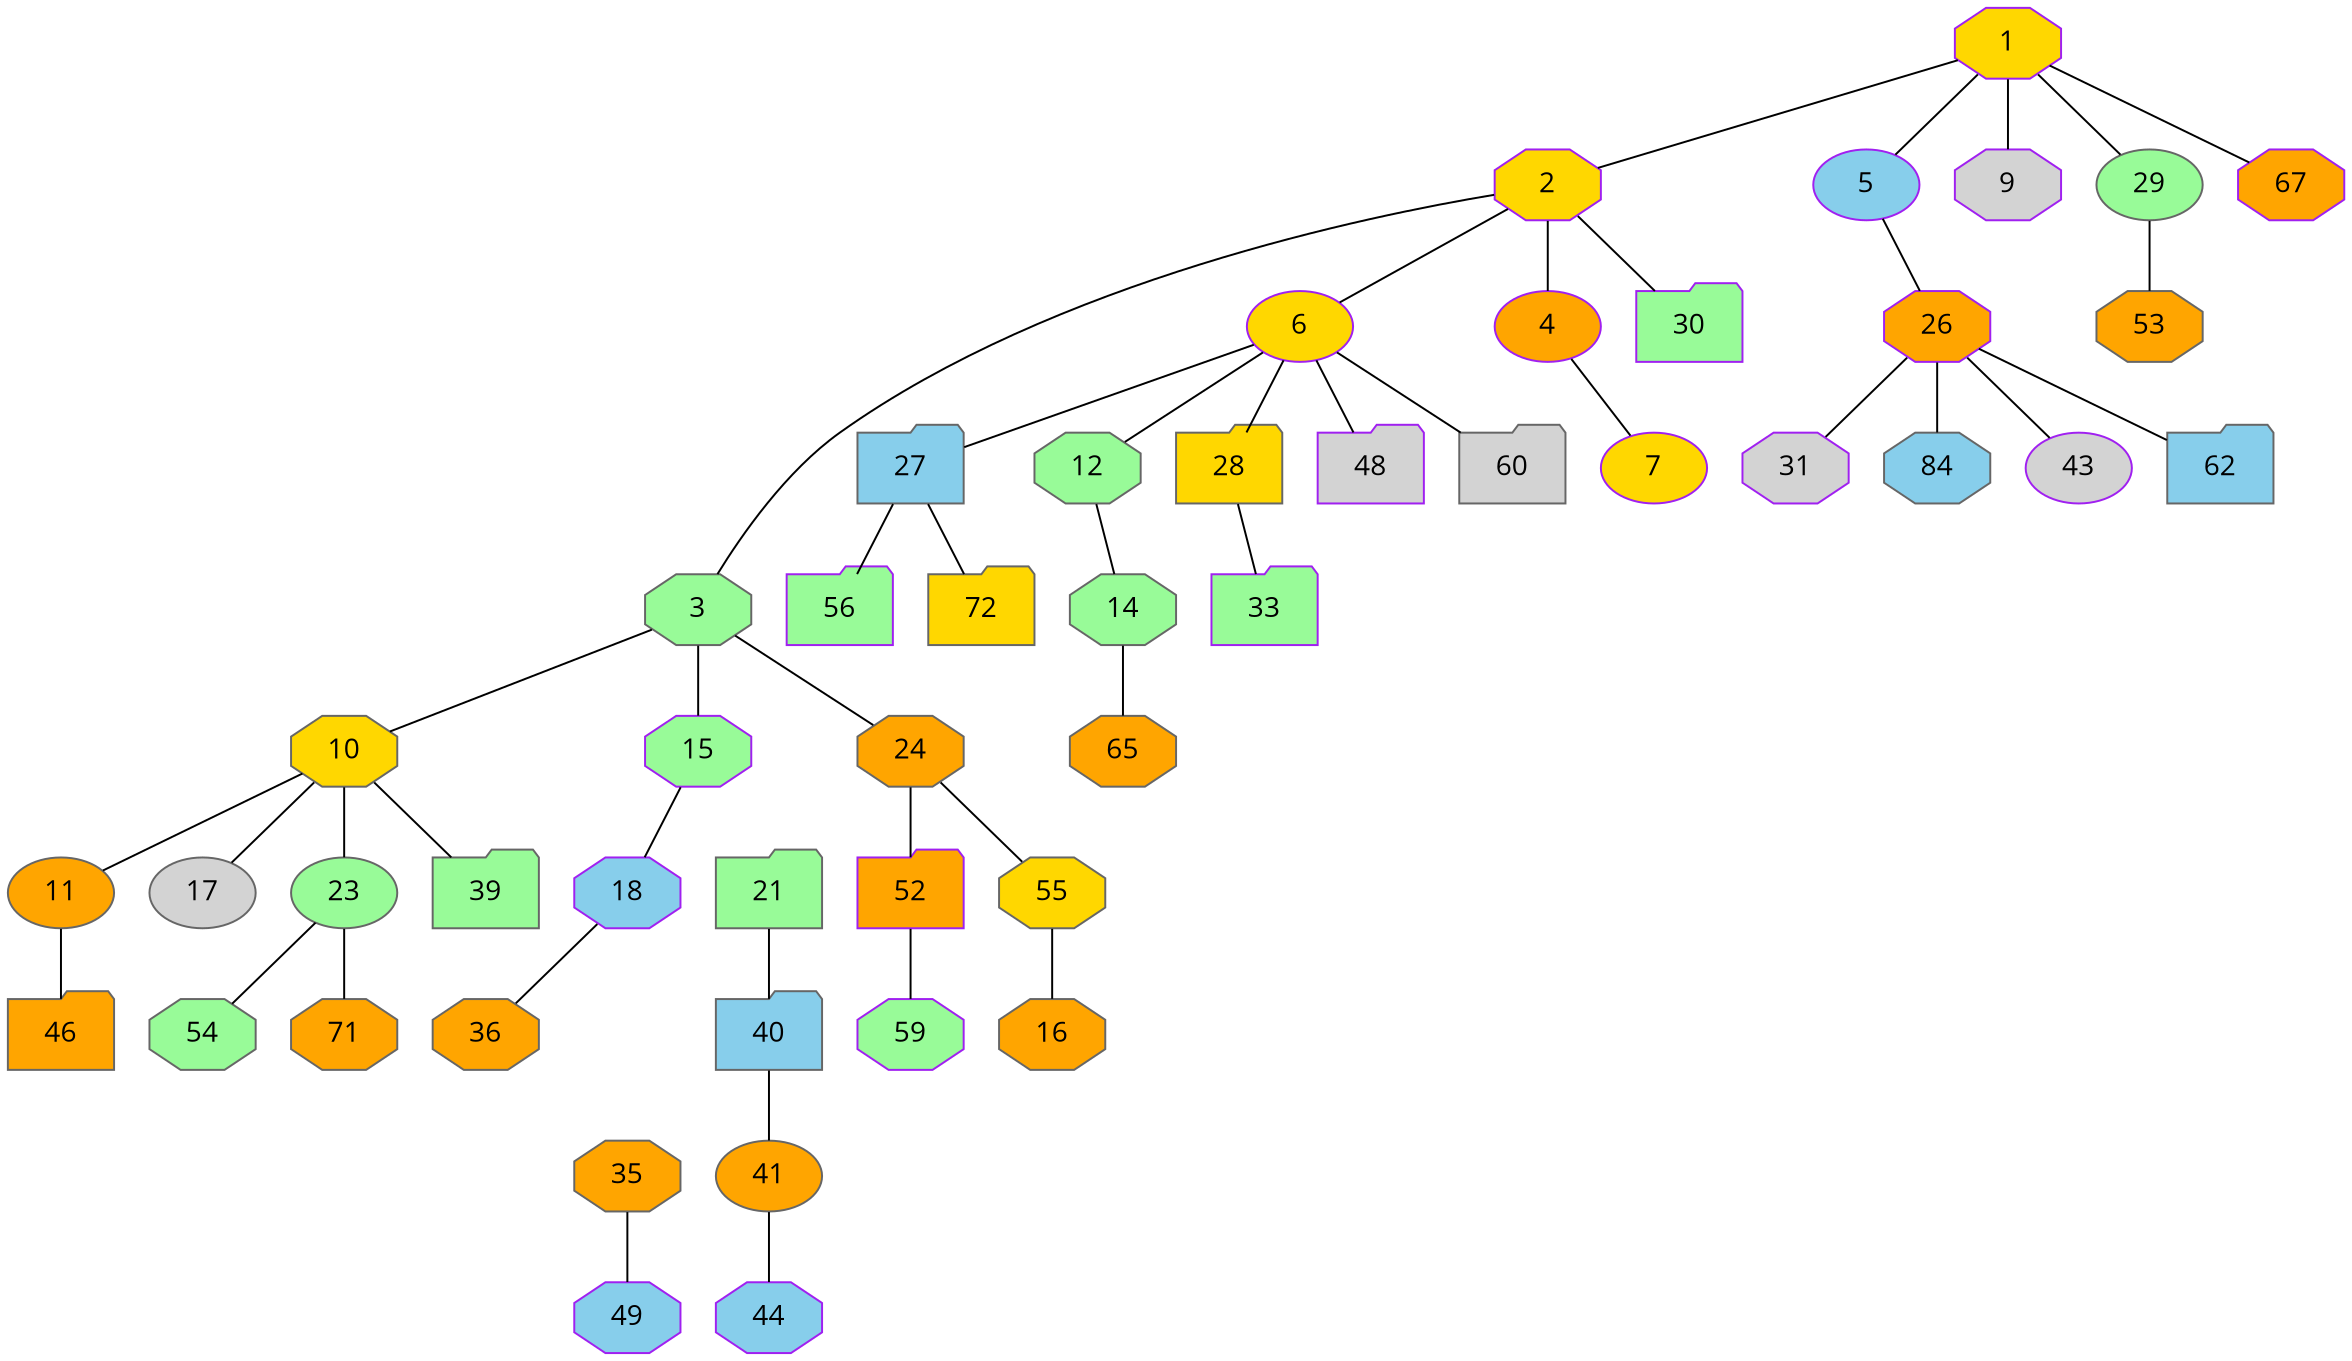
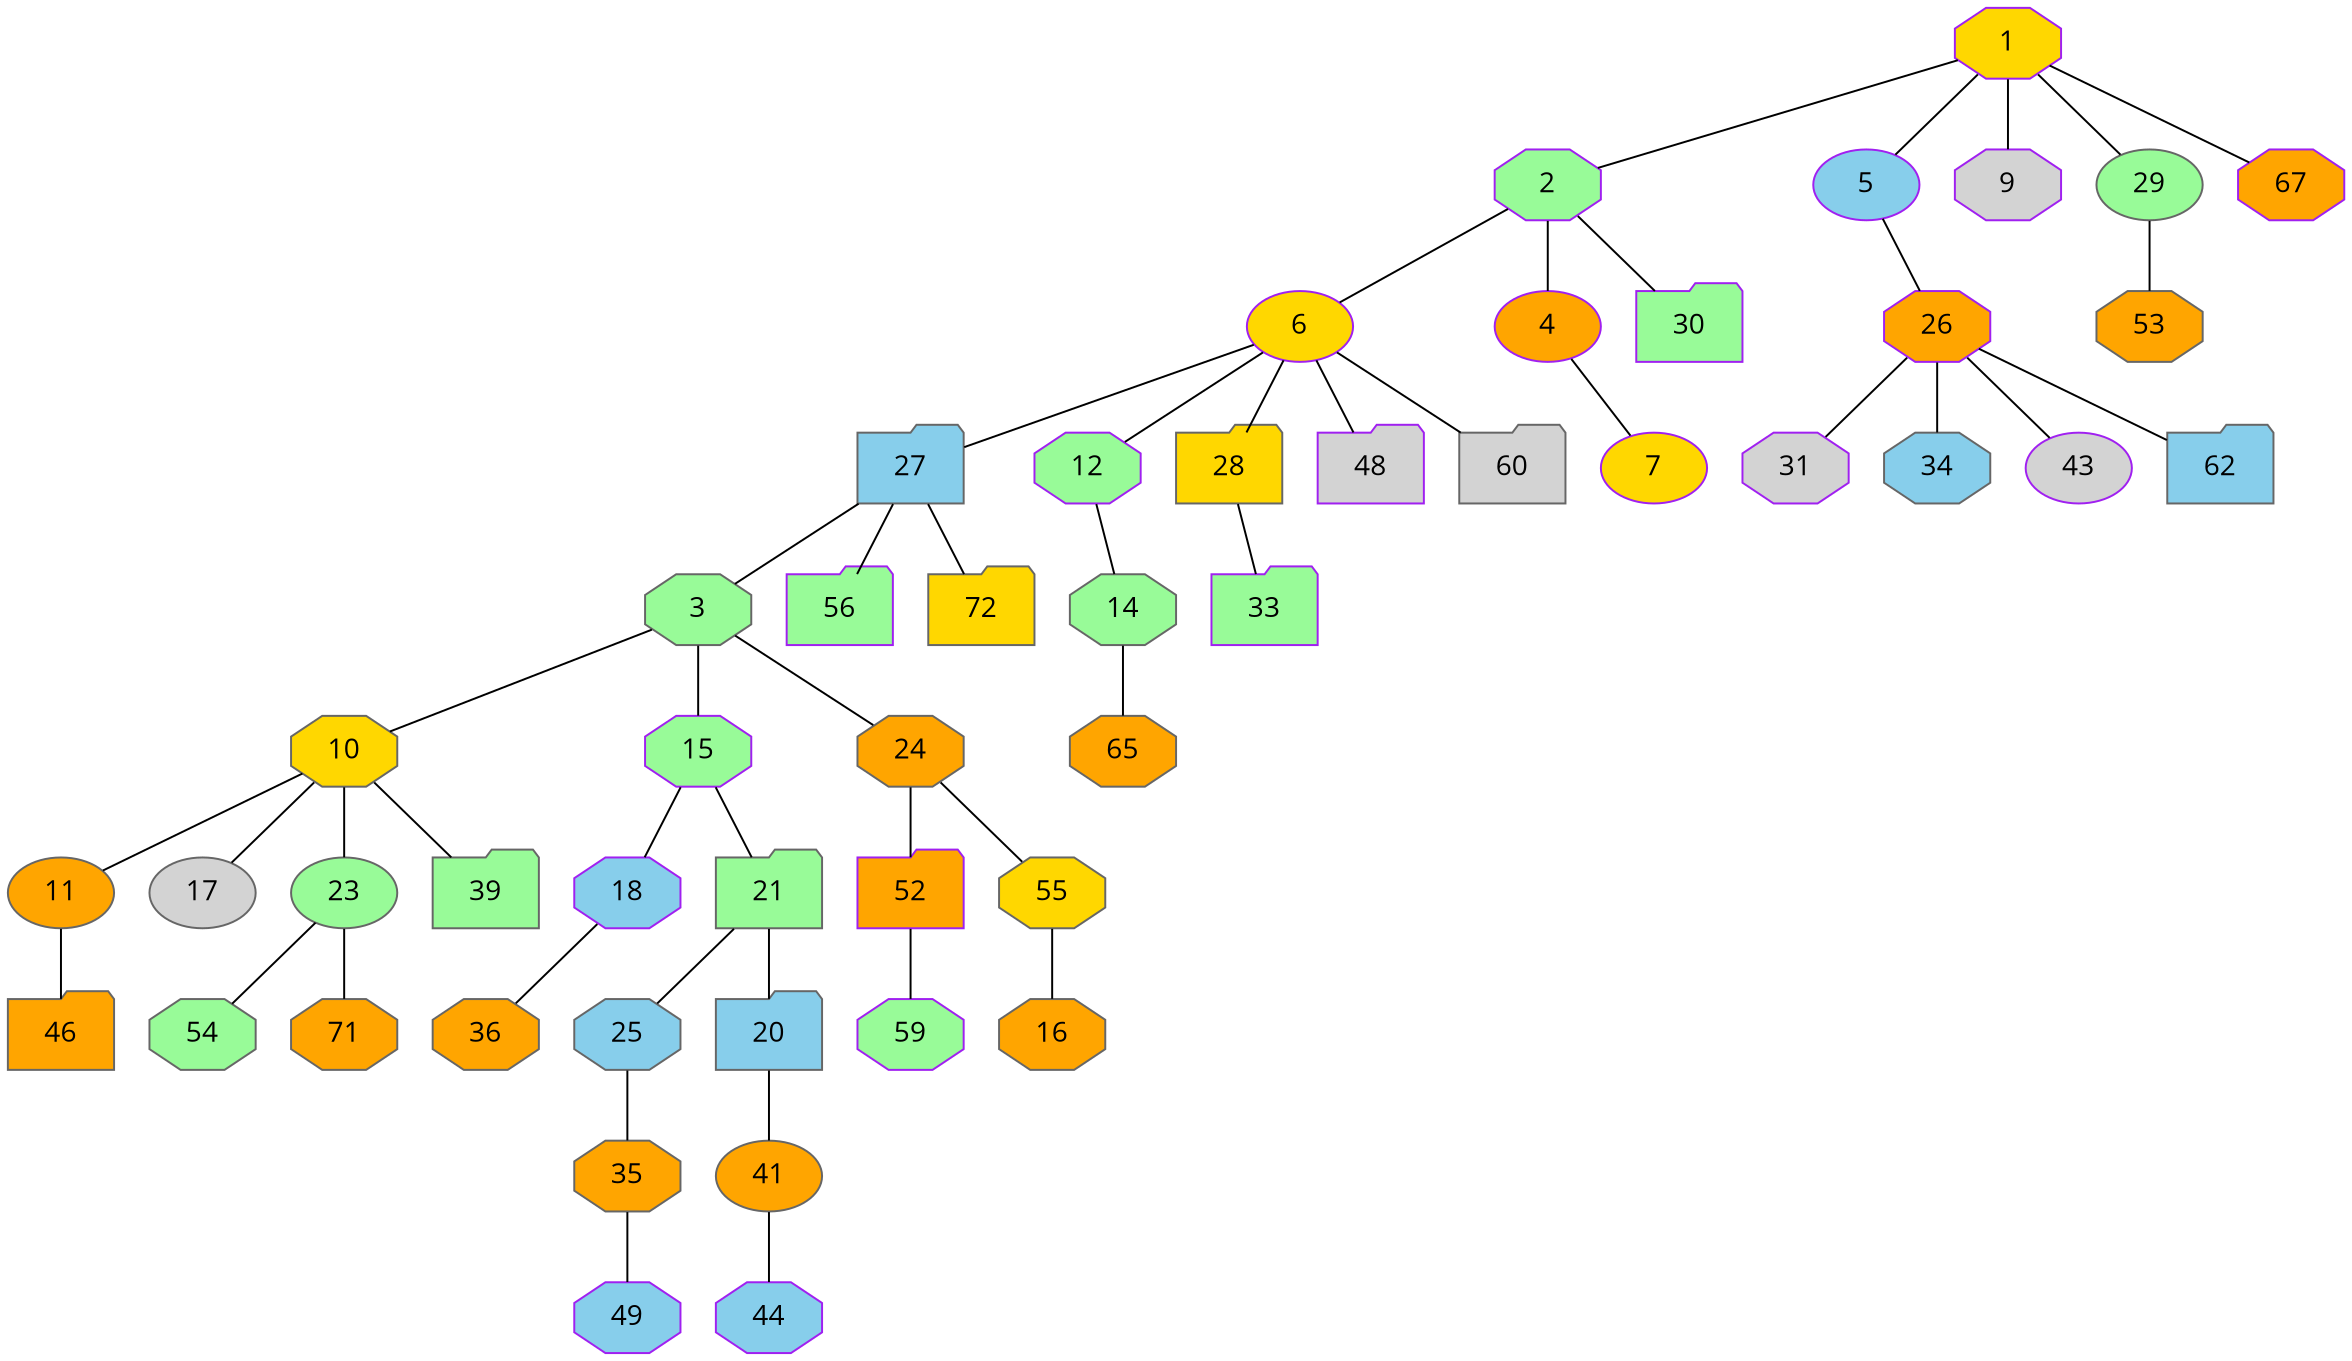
(1548, 185) -> (1548, 185)
(1066, 313) -> (797, 544)
(1088, 468) -> (1088, 468)
(1937, 468) -> (1937, 468)
none -> (734, 822)
none -> (627, 1034)
(769, 1034) -> (769, 1034)
